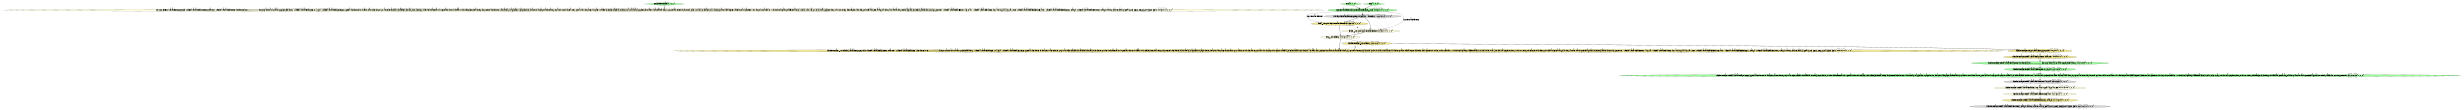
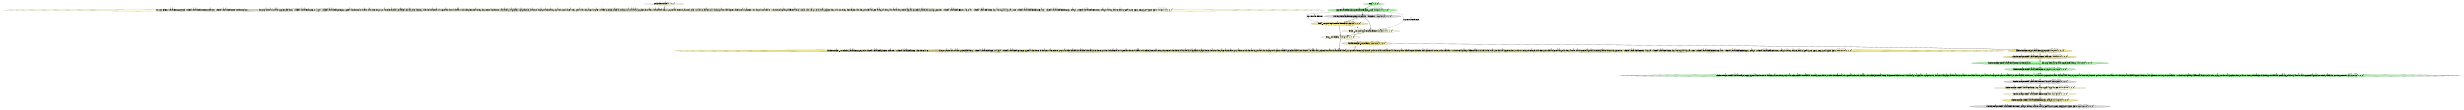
(664, 4) -> (664, 4)
(1351, 4) -> none
